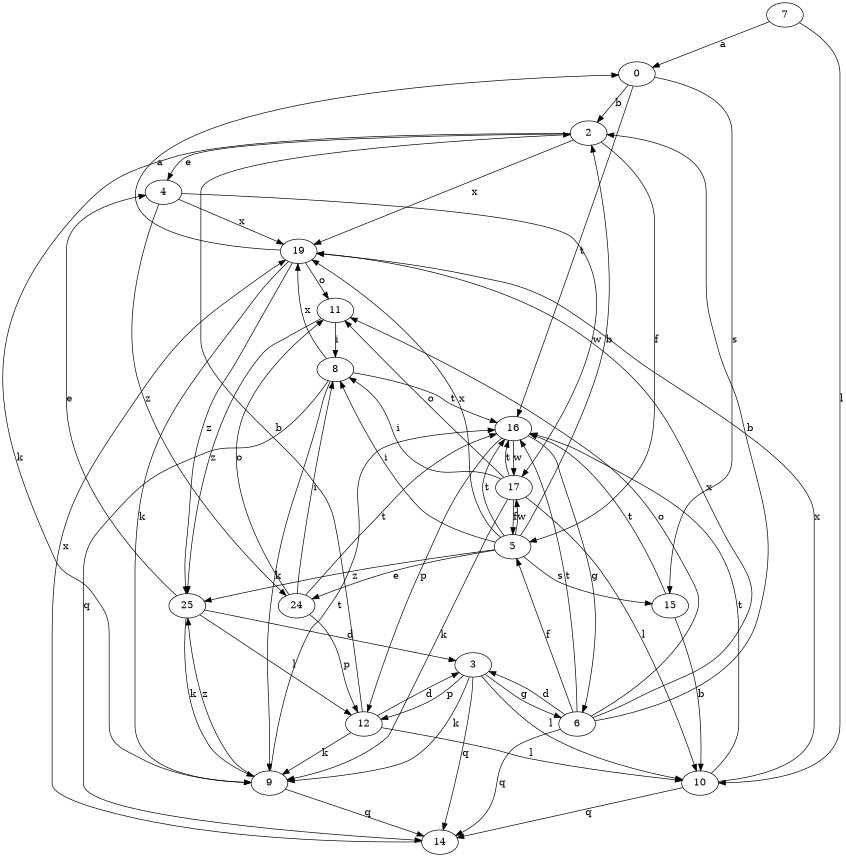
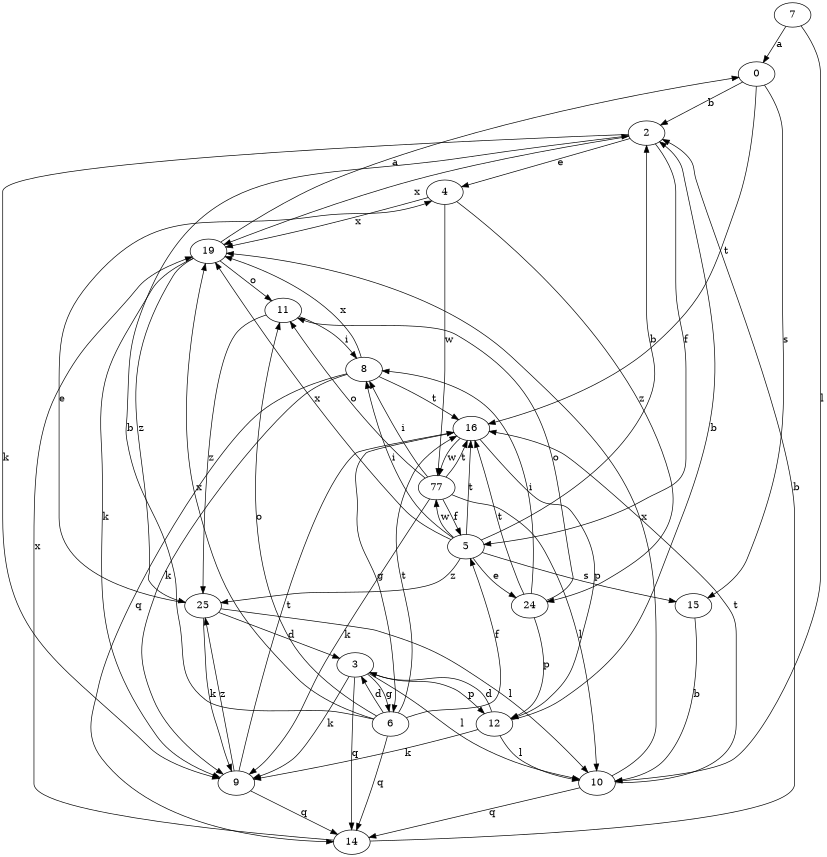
(514, 488) -> (437, 488)
(618, 507) -> none
(273, 663) -> (421, 646)
none -> (795, 694)
